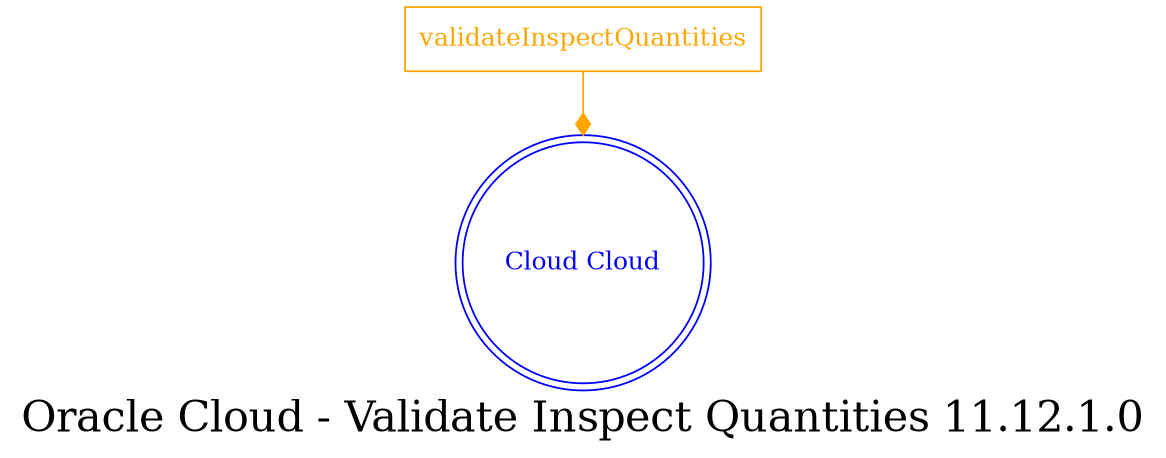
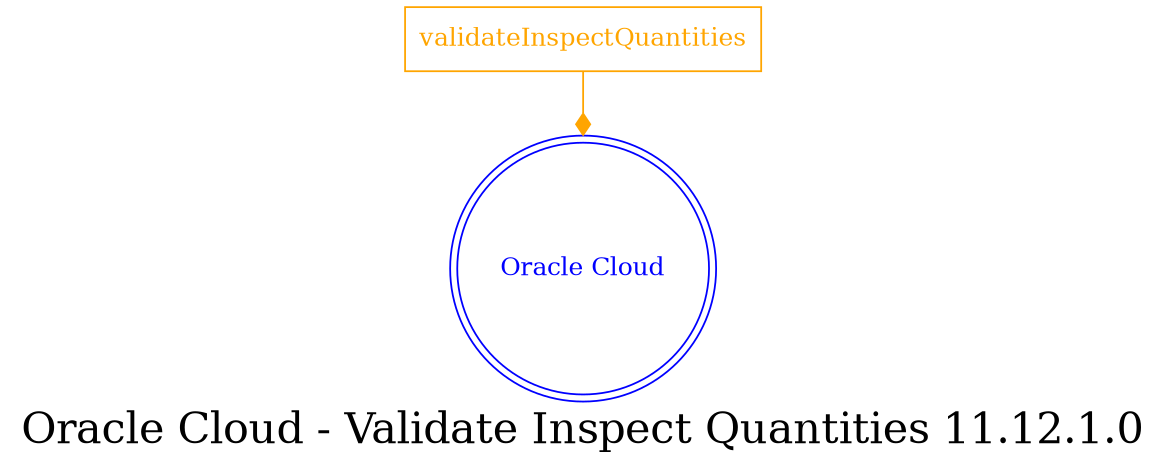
(583, 263) -> (583, 269)
